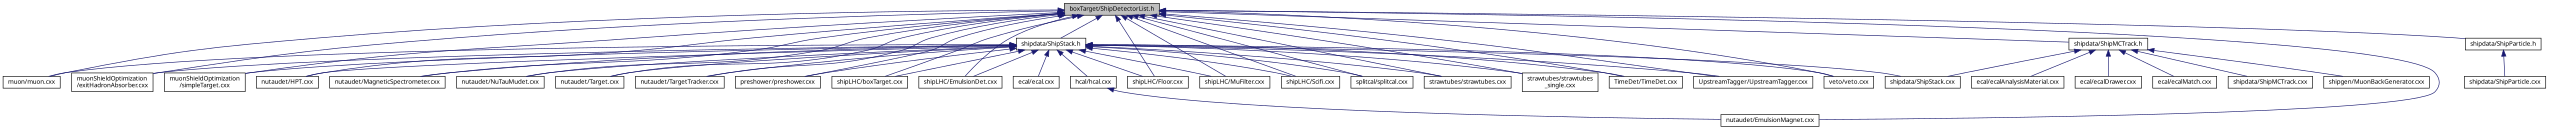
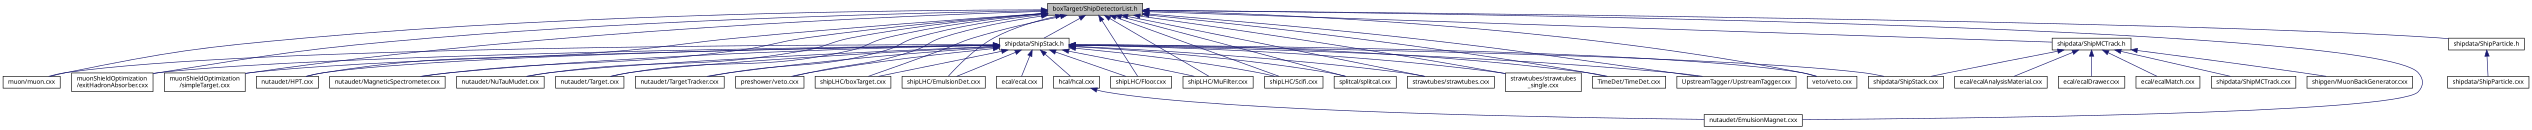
(778, 82) -> (770, 82)
